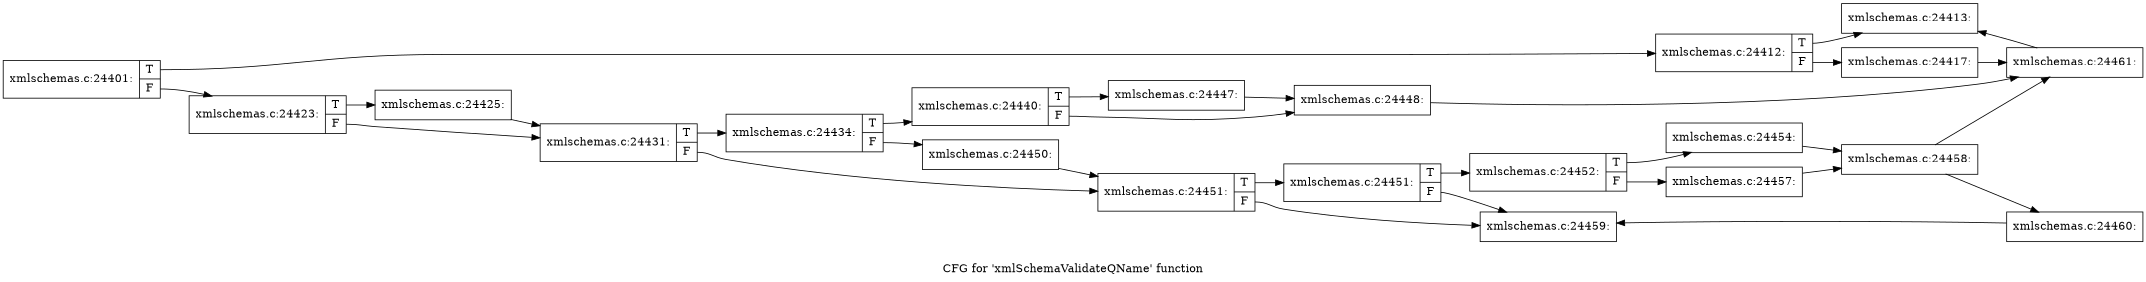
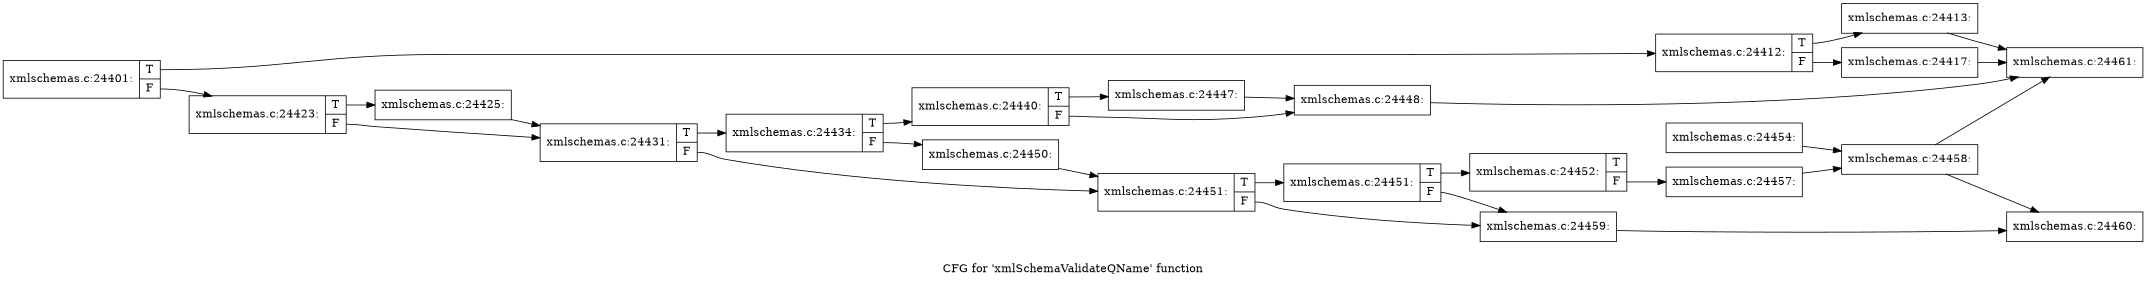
(2012, 40) -> (1973, 40)
(1655, 160) -> none
(1816, 221) -> (1807, 232)
